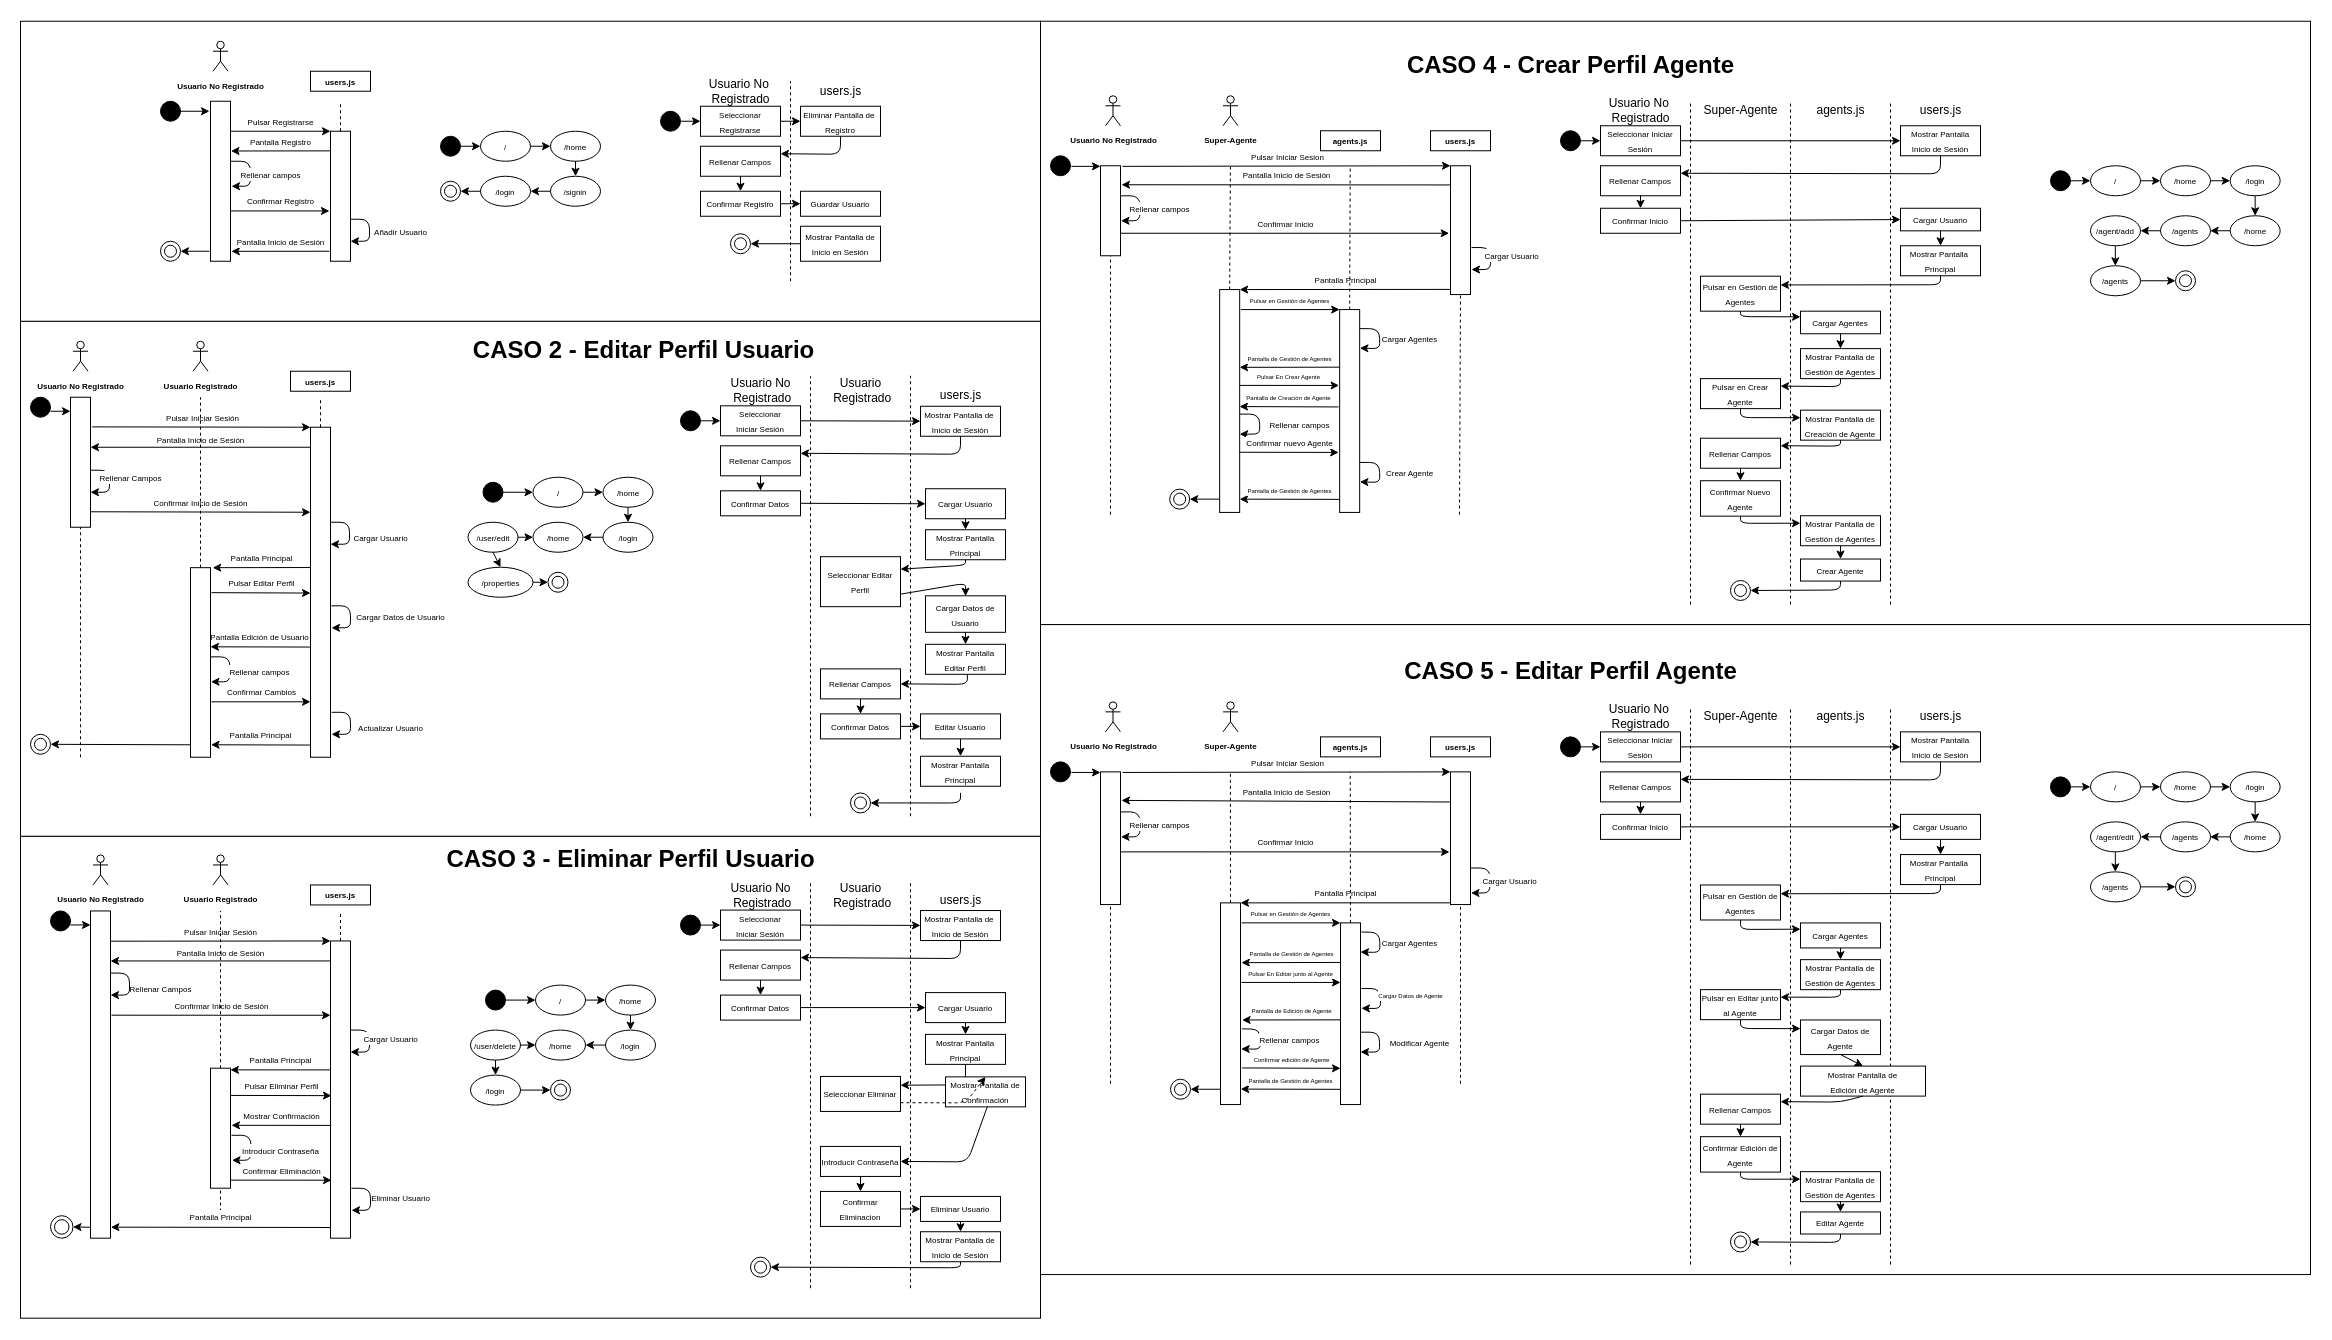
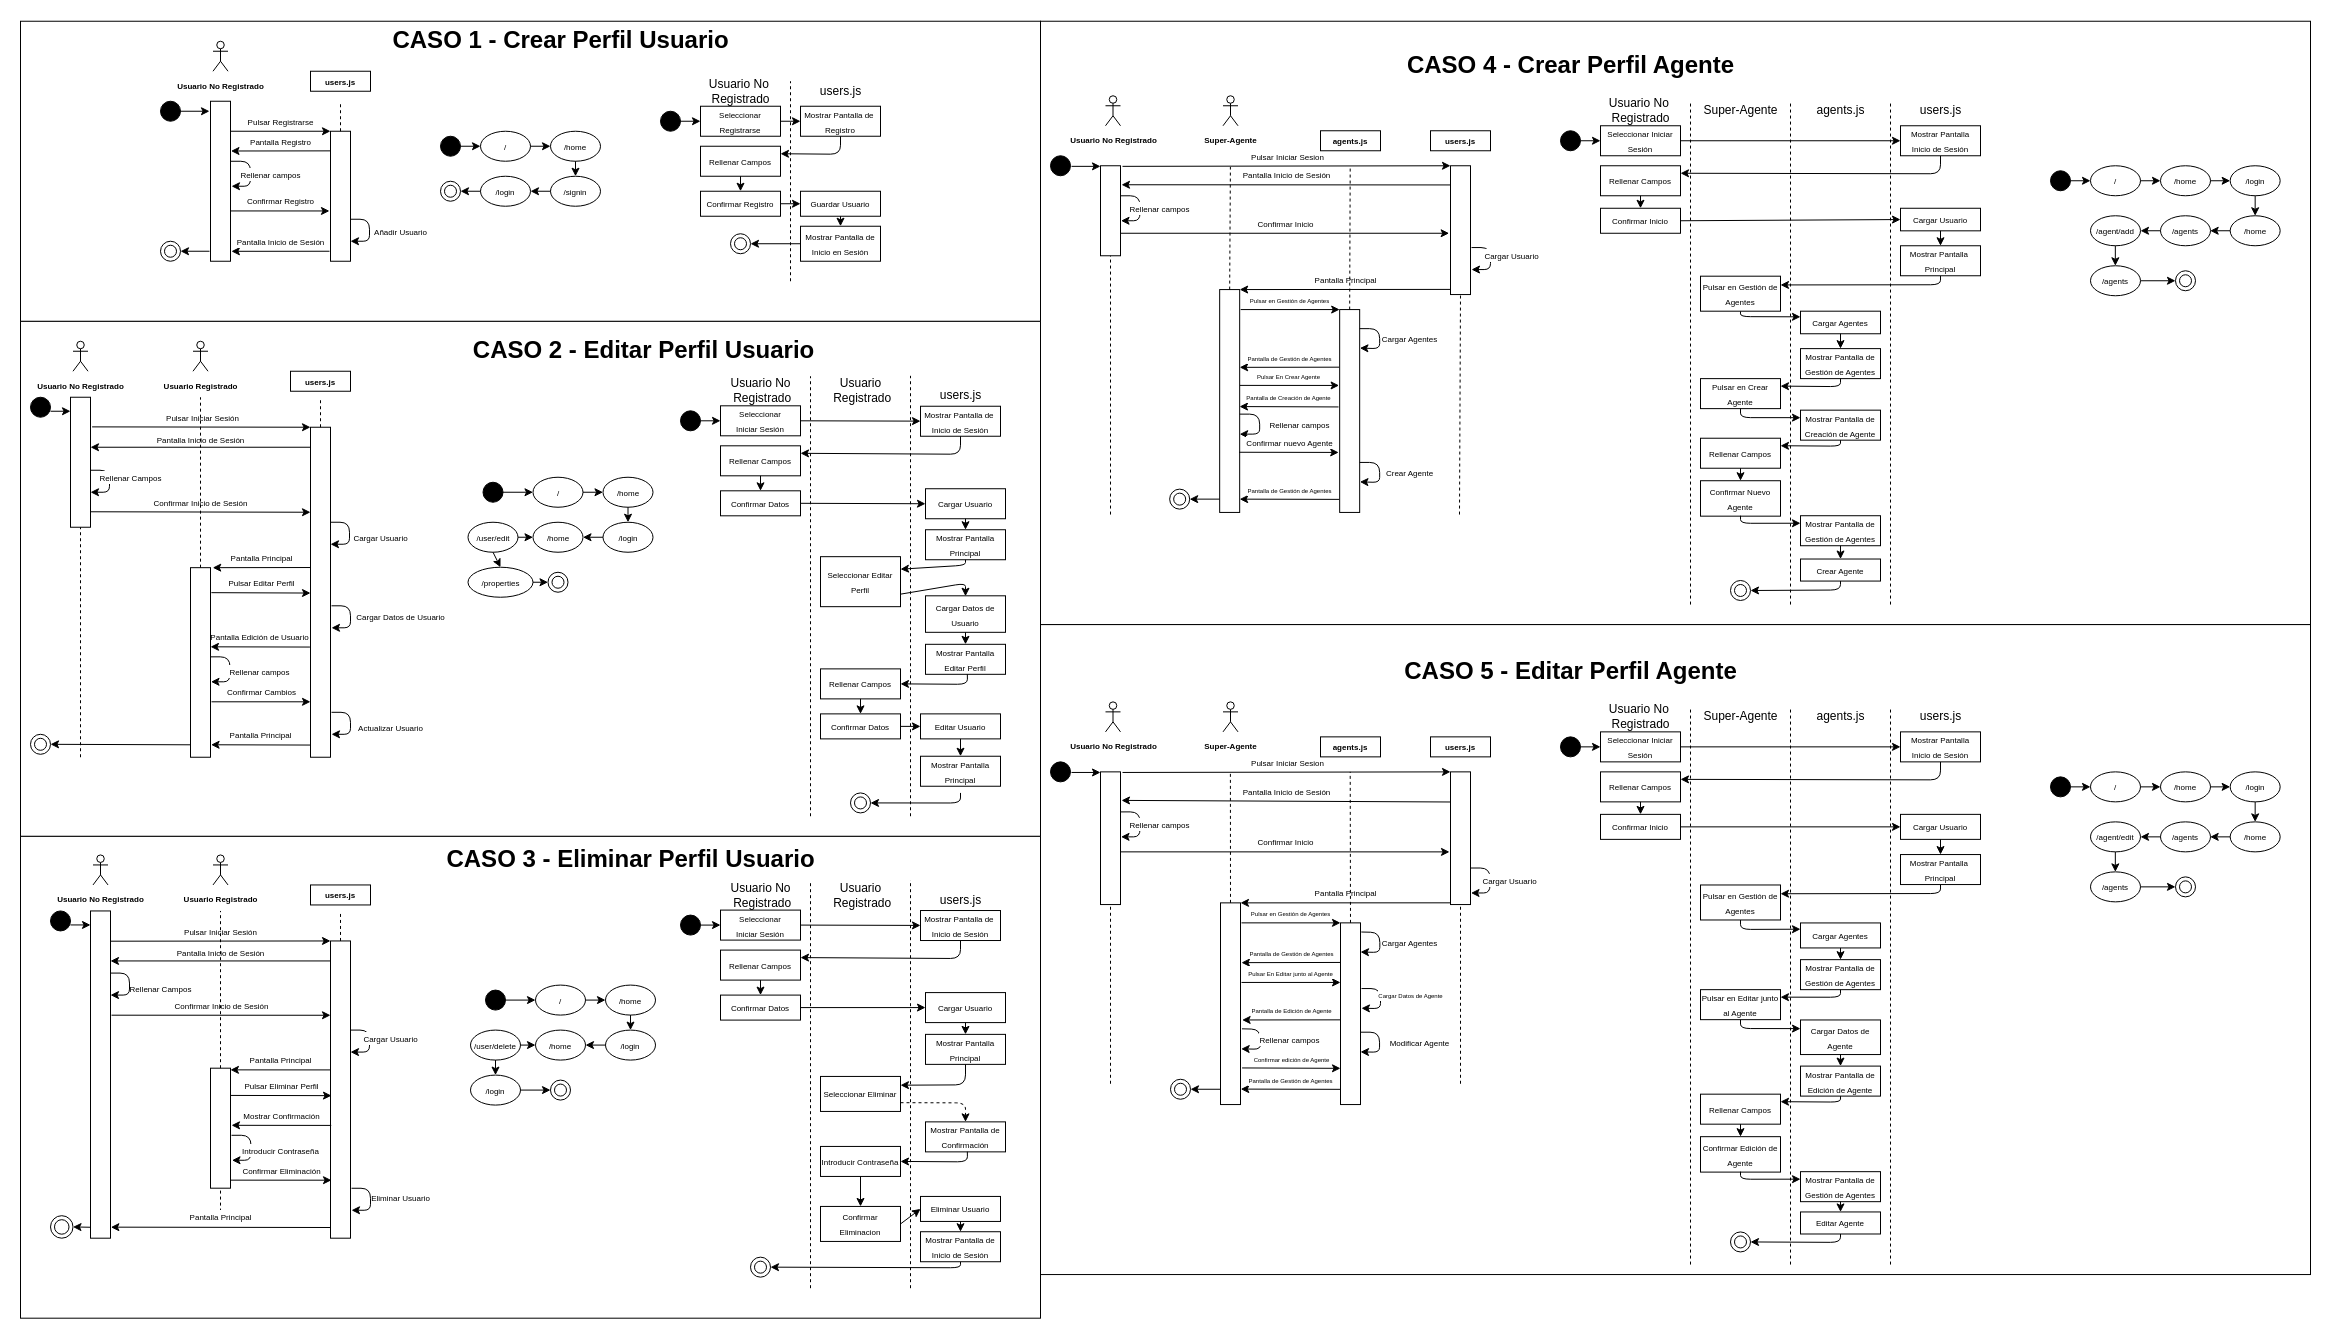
none -> (561, 41)
(841, 122) -> (841, 122)
none -> (841, 217)
(1863, 1081) -> (1841, 1081)
(986, 1092) -> (966, 1137)
(861, 1209) -> (861, 1224)
